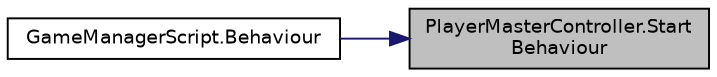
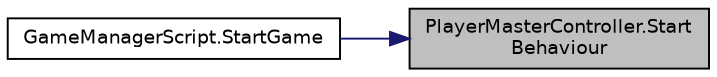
(174, 39) -> (174, 39)
